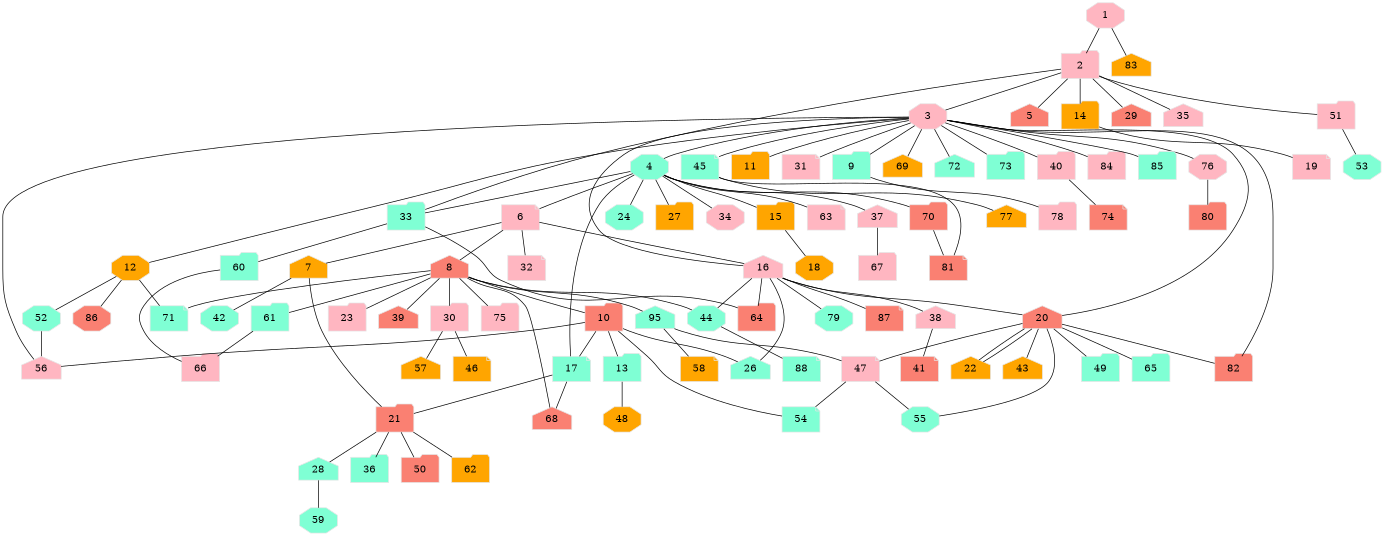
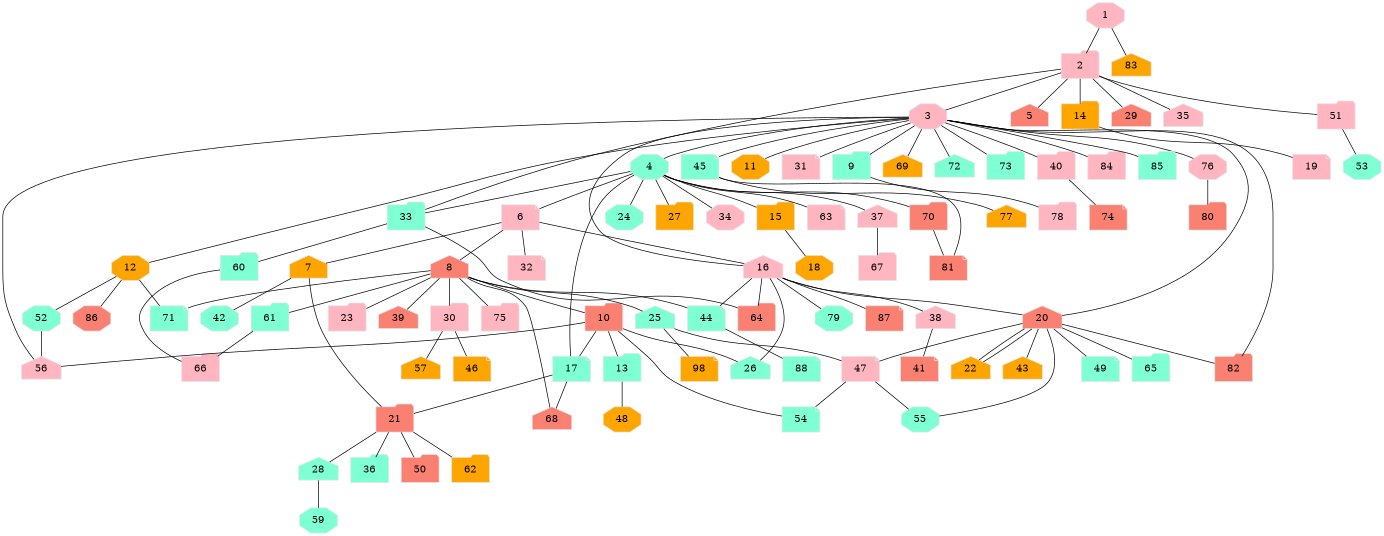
(750, 167) -> (750, 167)
(655, 318) -> (655, 318)
(706, 318) -> (706, 318)
(699, 369) -> (699, 369)
(1100, 369) -> (1100, 369)
